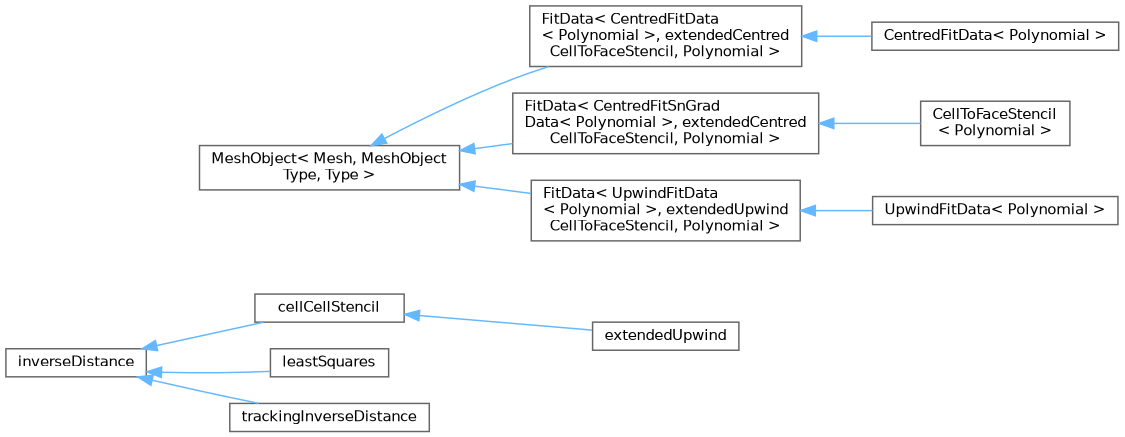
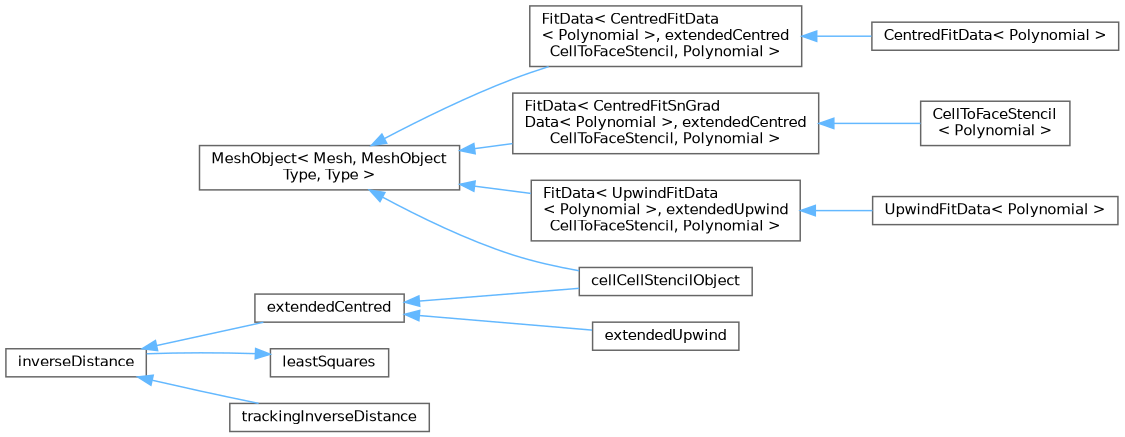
none -> (666, 282)
(330, 308) -> (330, 308)
(216, 373) -> (201, 353)
